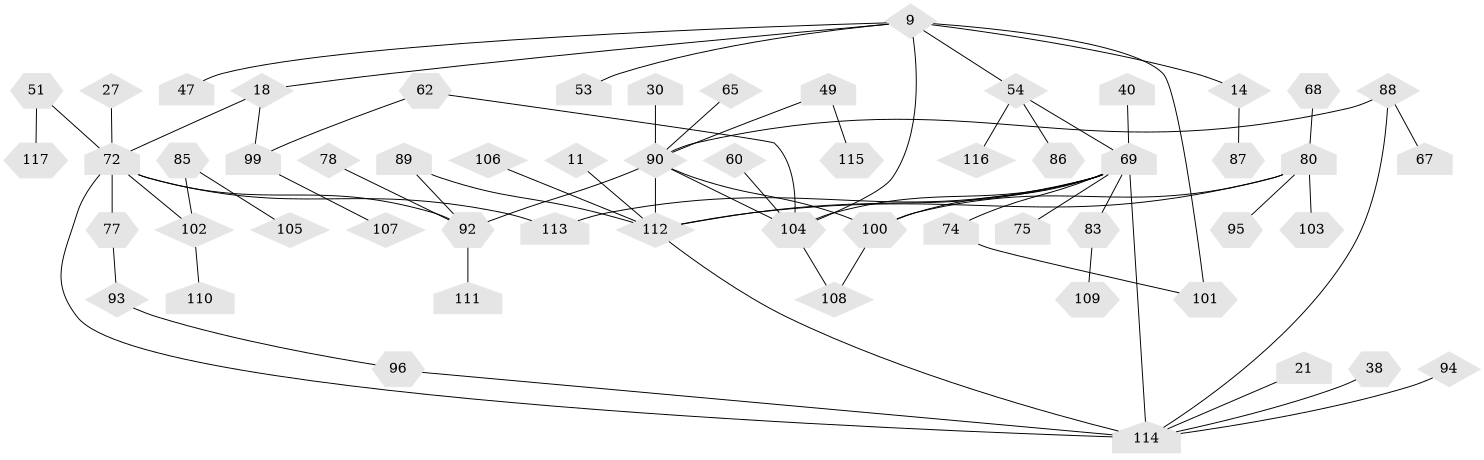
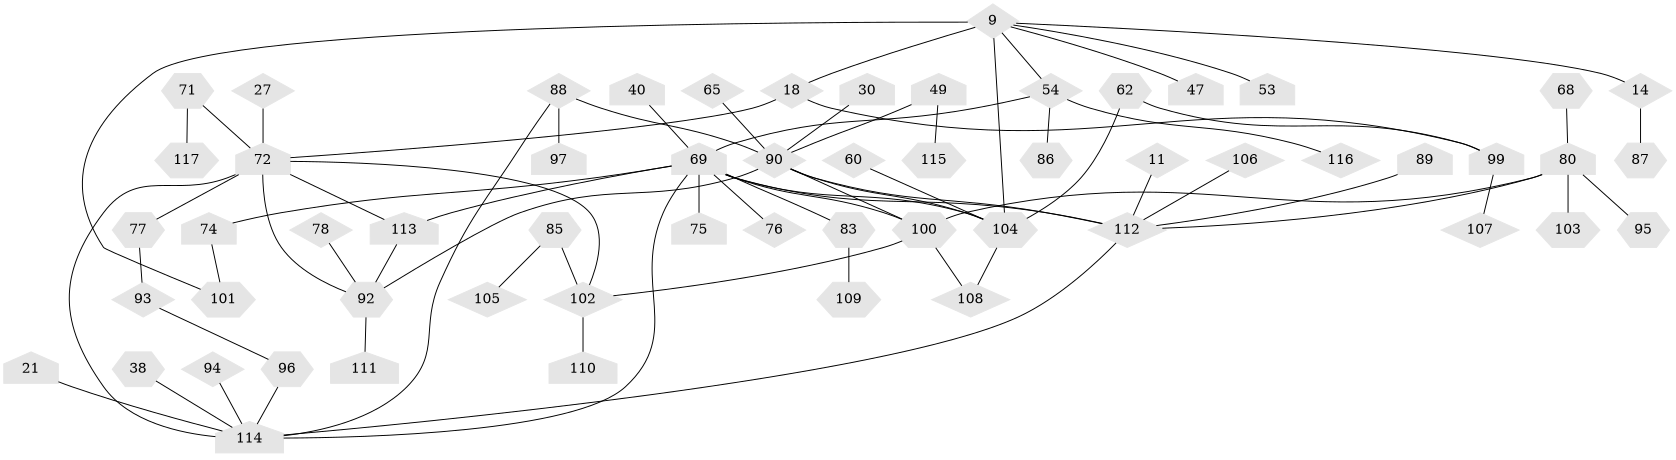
(37, 91) -> (188, 91)
(1425, 160) -> (559, 160)
(435, 194) -> (386, 263)
none -> (774, 230)
none -> (759, 275)
